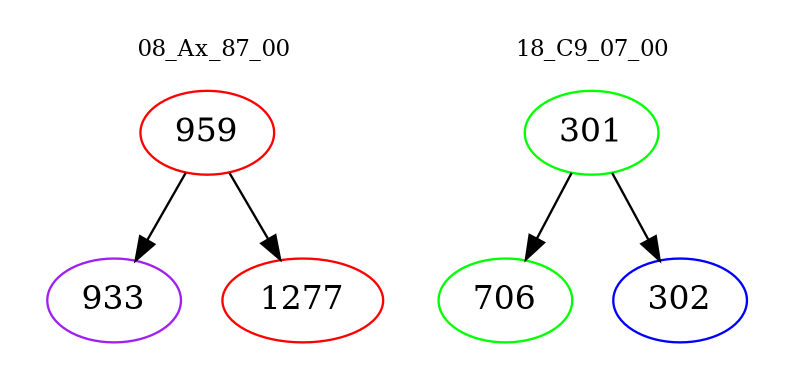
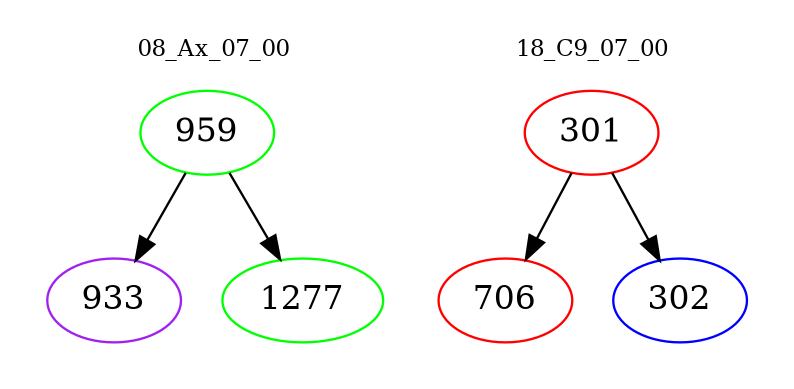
(214, 50) -> (214, 50)
(207, 133) -> (207, 133)
(592, 133) -> (592, 133)
(303, 300) -> (303, 300)
(505, 300) -> (505, 300)
